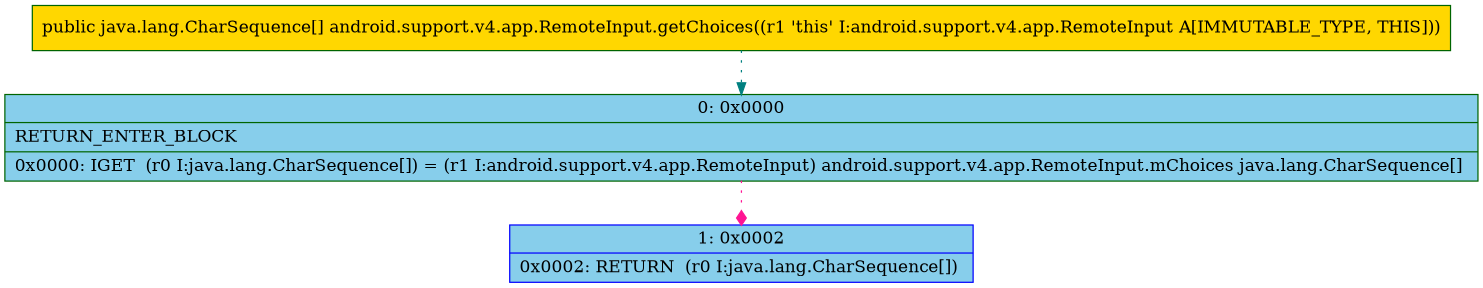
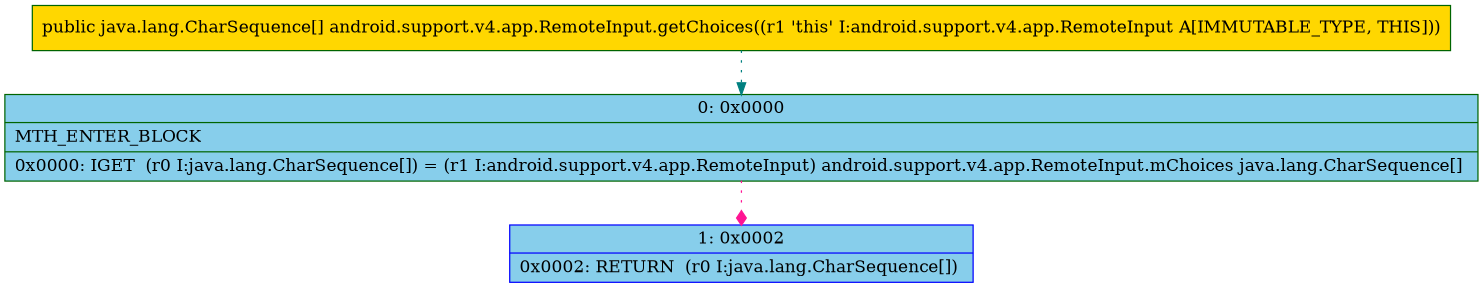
(126, 137) -> (109, 137)
